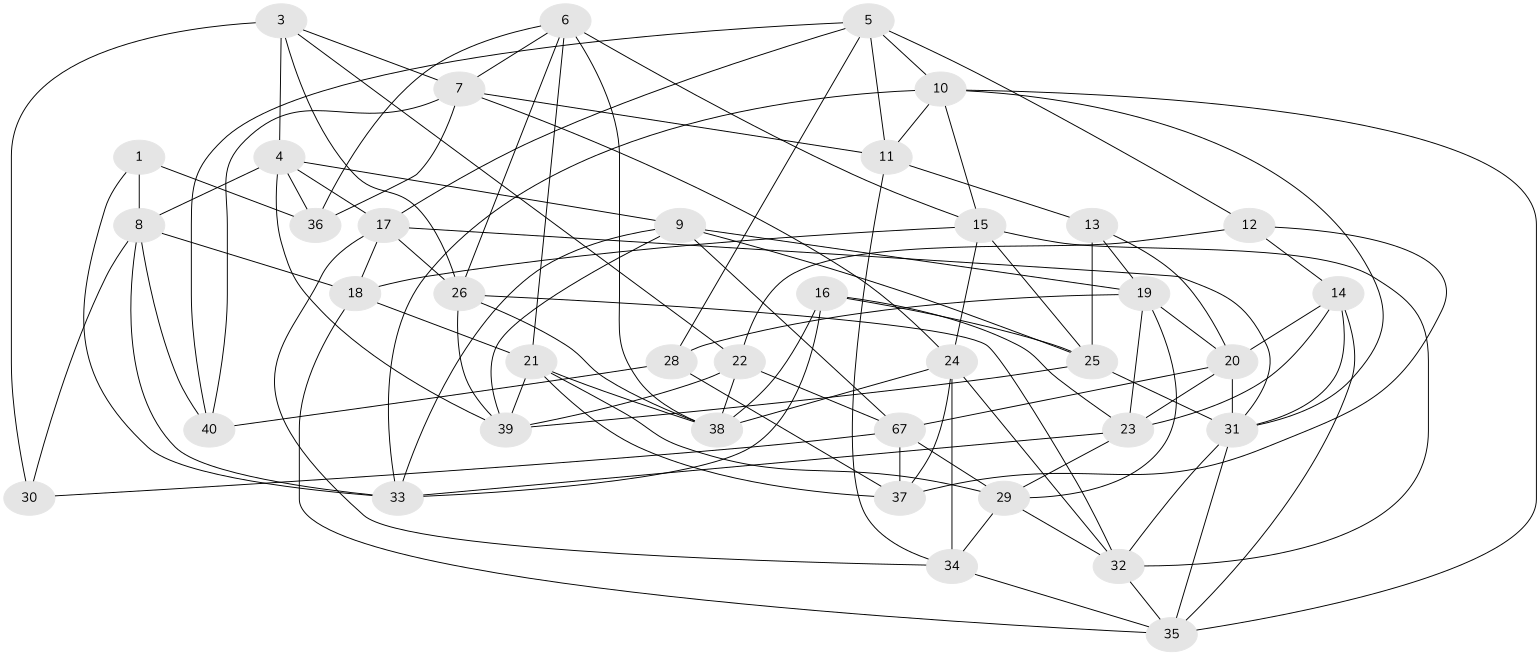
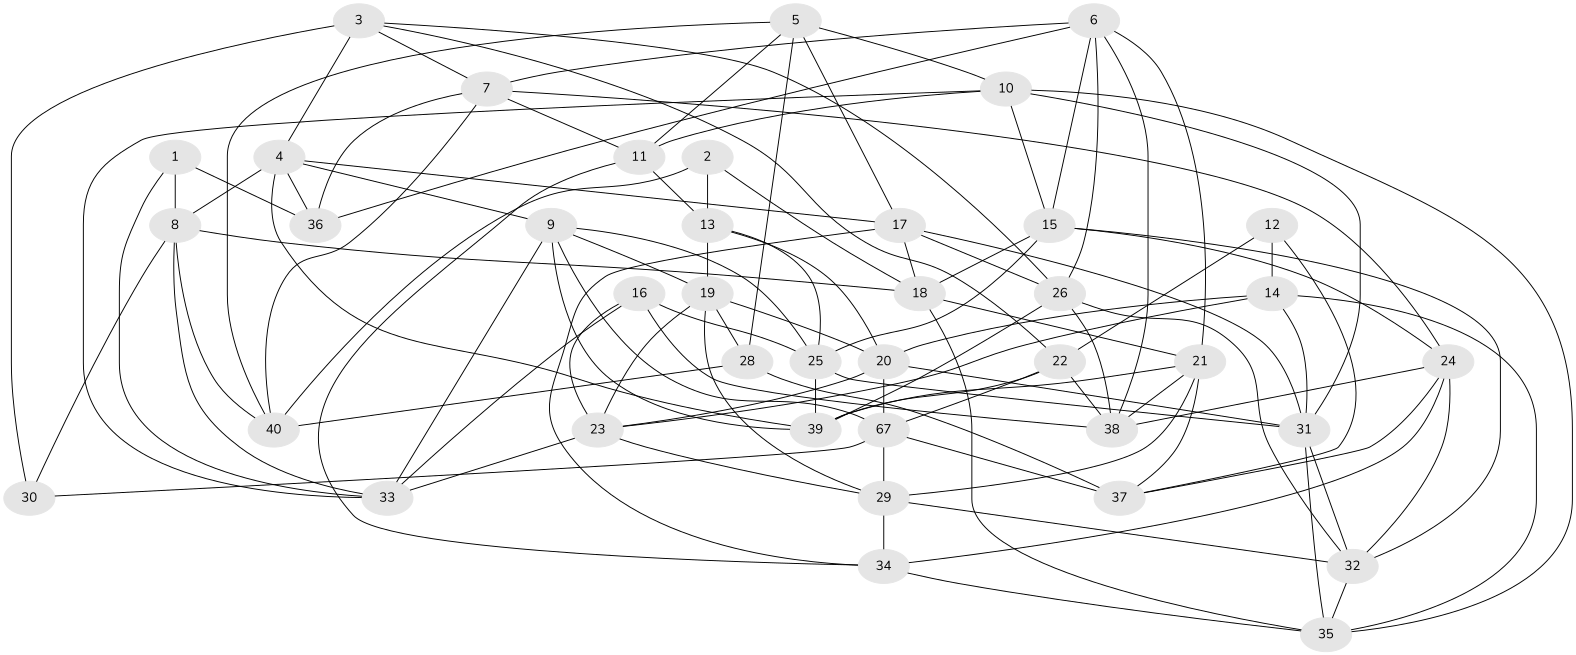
(1062, 118) -> none
none -> (708, 157)
